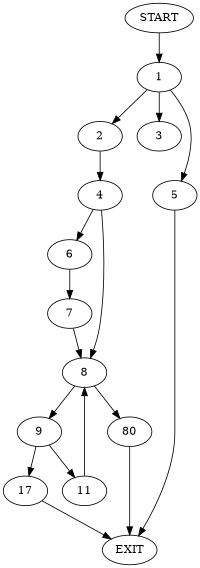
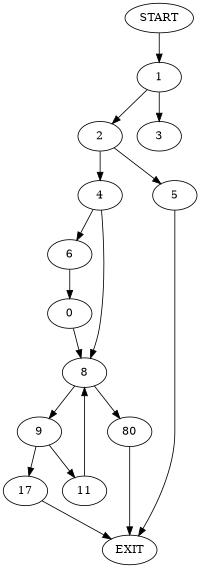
(190, 130) -> (134, 163)
(70, 314) -> (70, 314)
